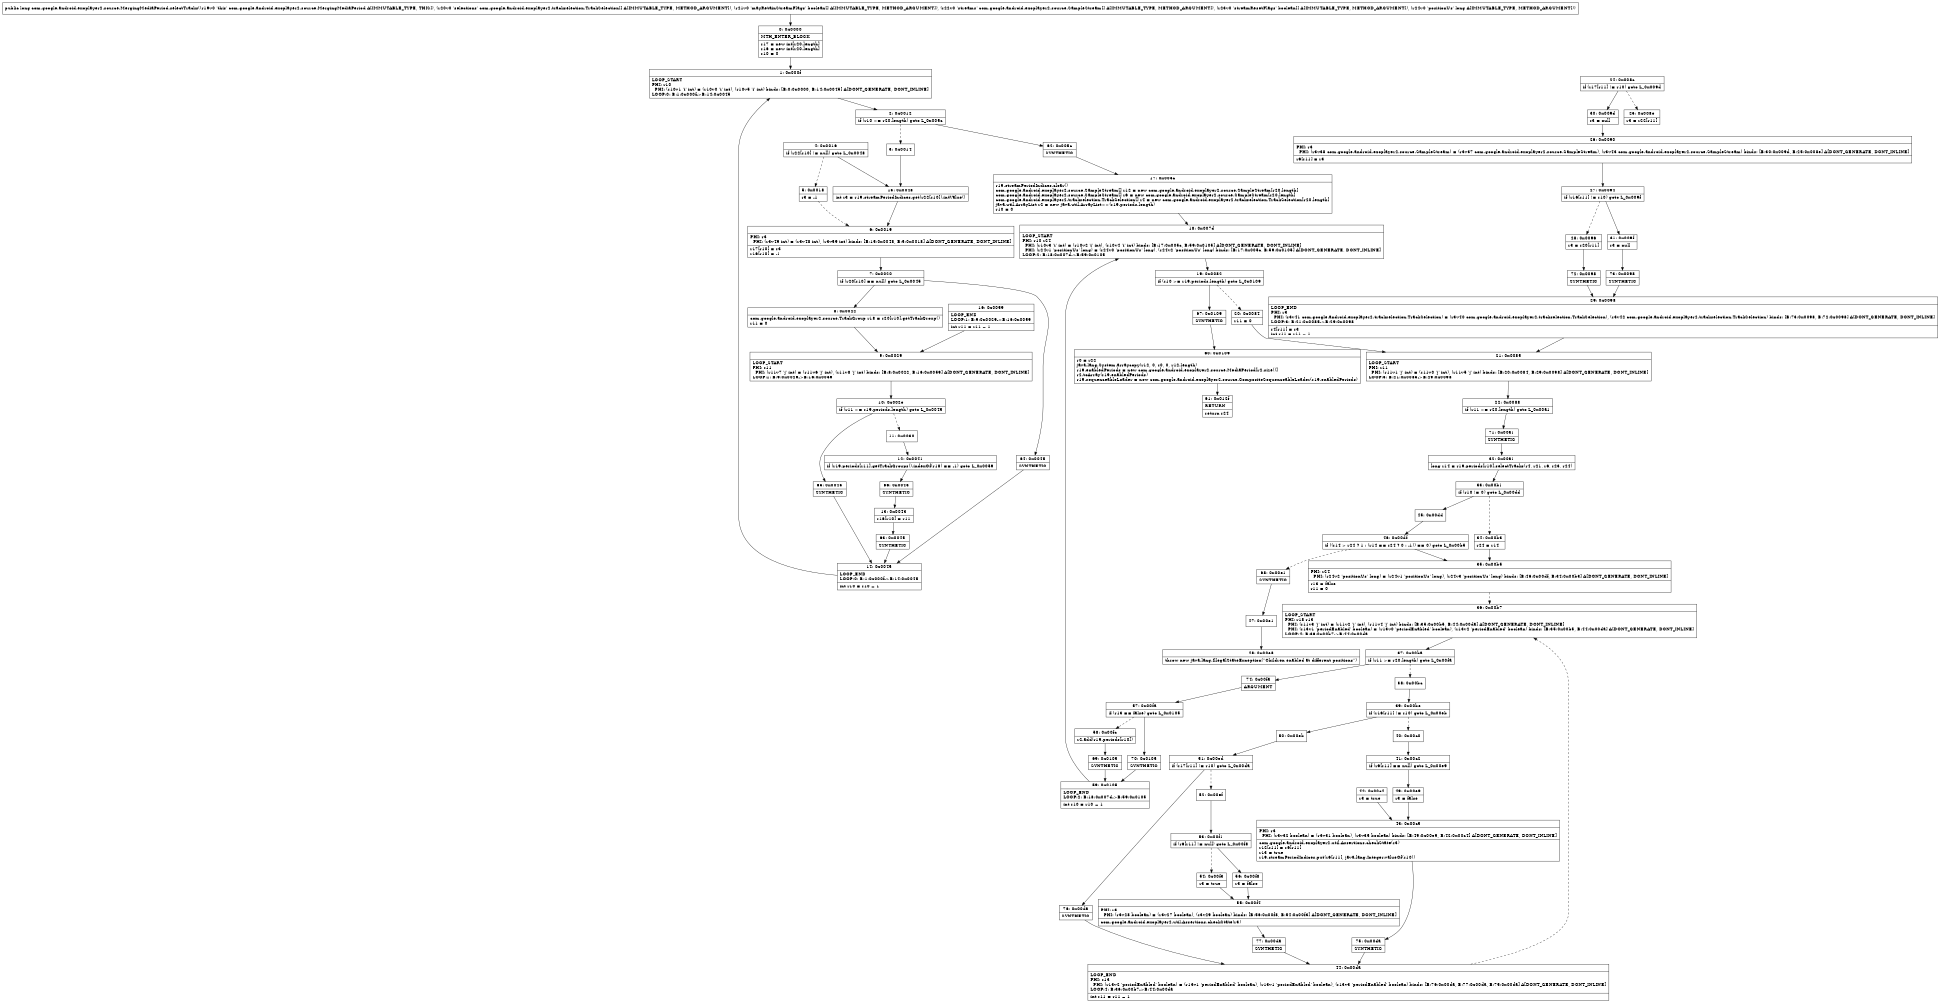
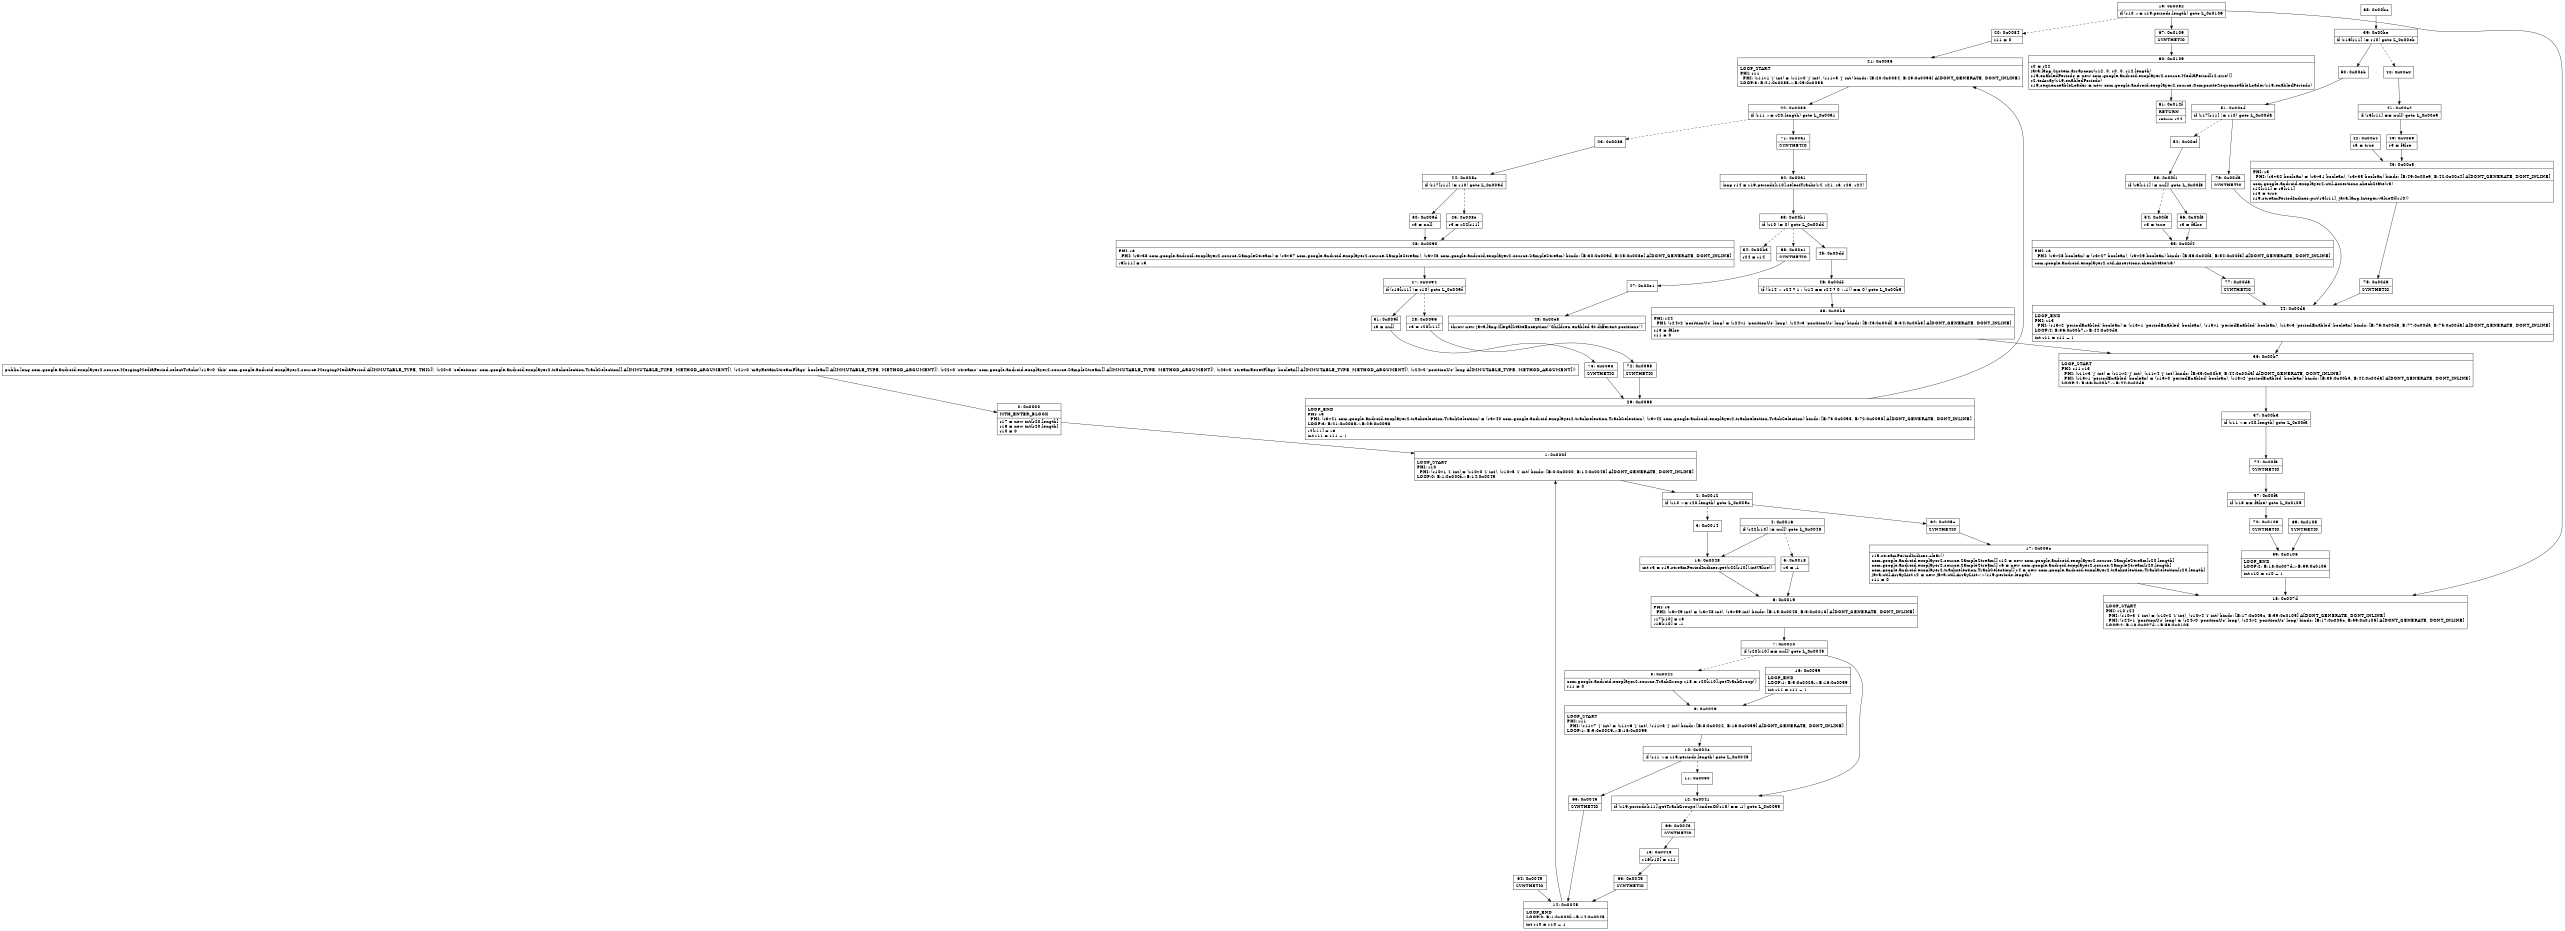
none -> (1610, 142)
(1005, 209) -> (1881, 580)
(831, 214) -> (1791, 582)
none -> (1450, 233)
(1206, 263) -> (2562, 203)
(865, 295) -> (1729, 663)
(1048, 316) -> (1860, 749)
(904, 474) -> (1689, 815)
(1490, 553) -> none
(1319, 557) -> (1793, 236)
(1490, 597) -> (2043, 346)
(1300, 620) -> (2077, 369)
(1410, 669) -> none
(1258, 687) -> (2266, 469)
(1105, 736) -> none
(1568, 828) -> (2280, 346)
